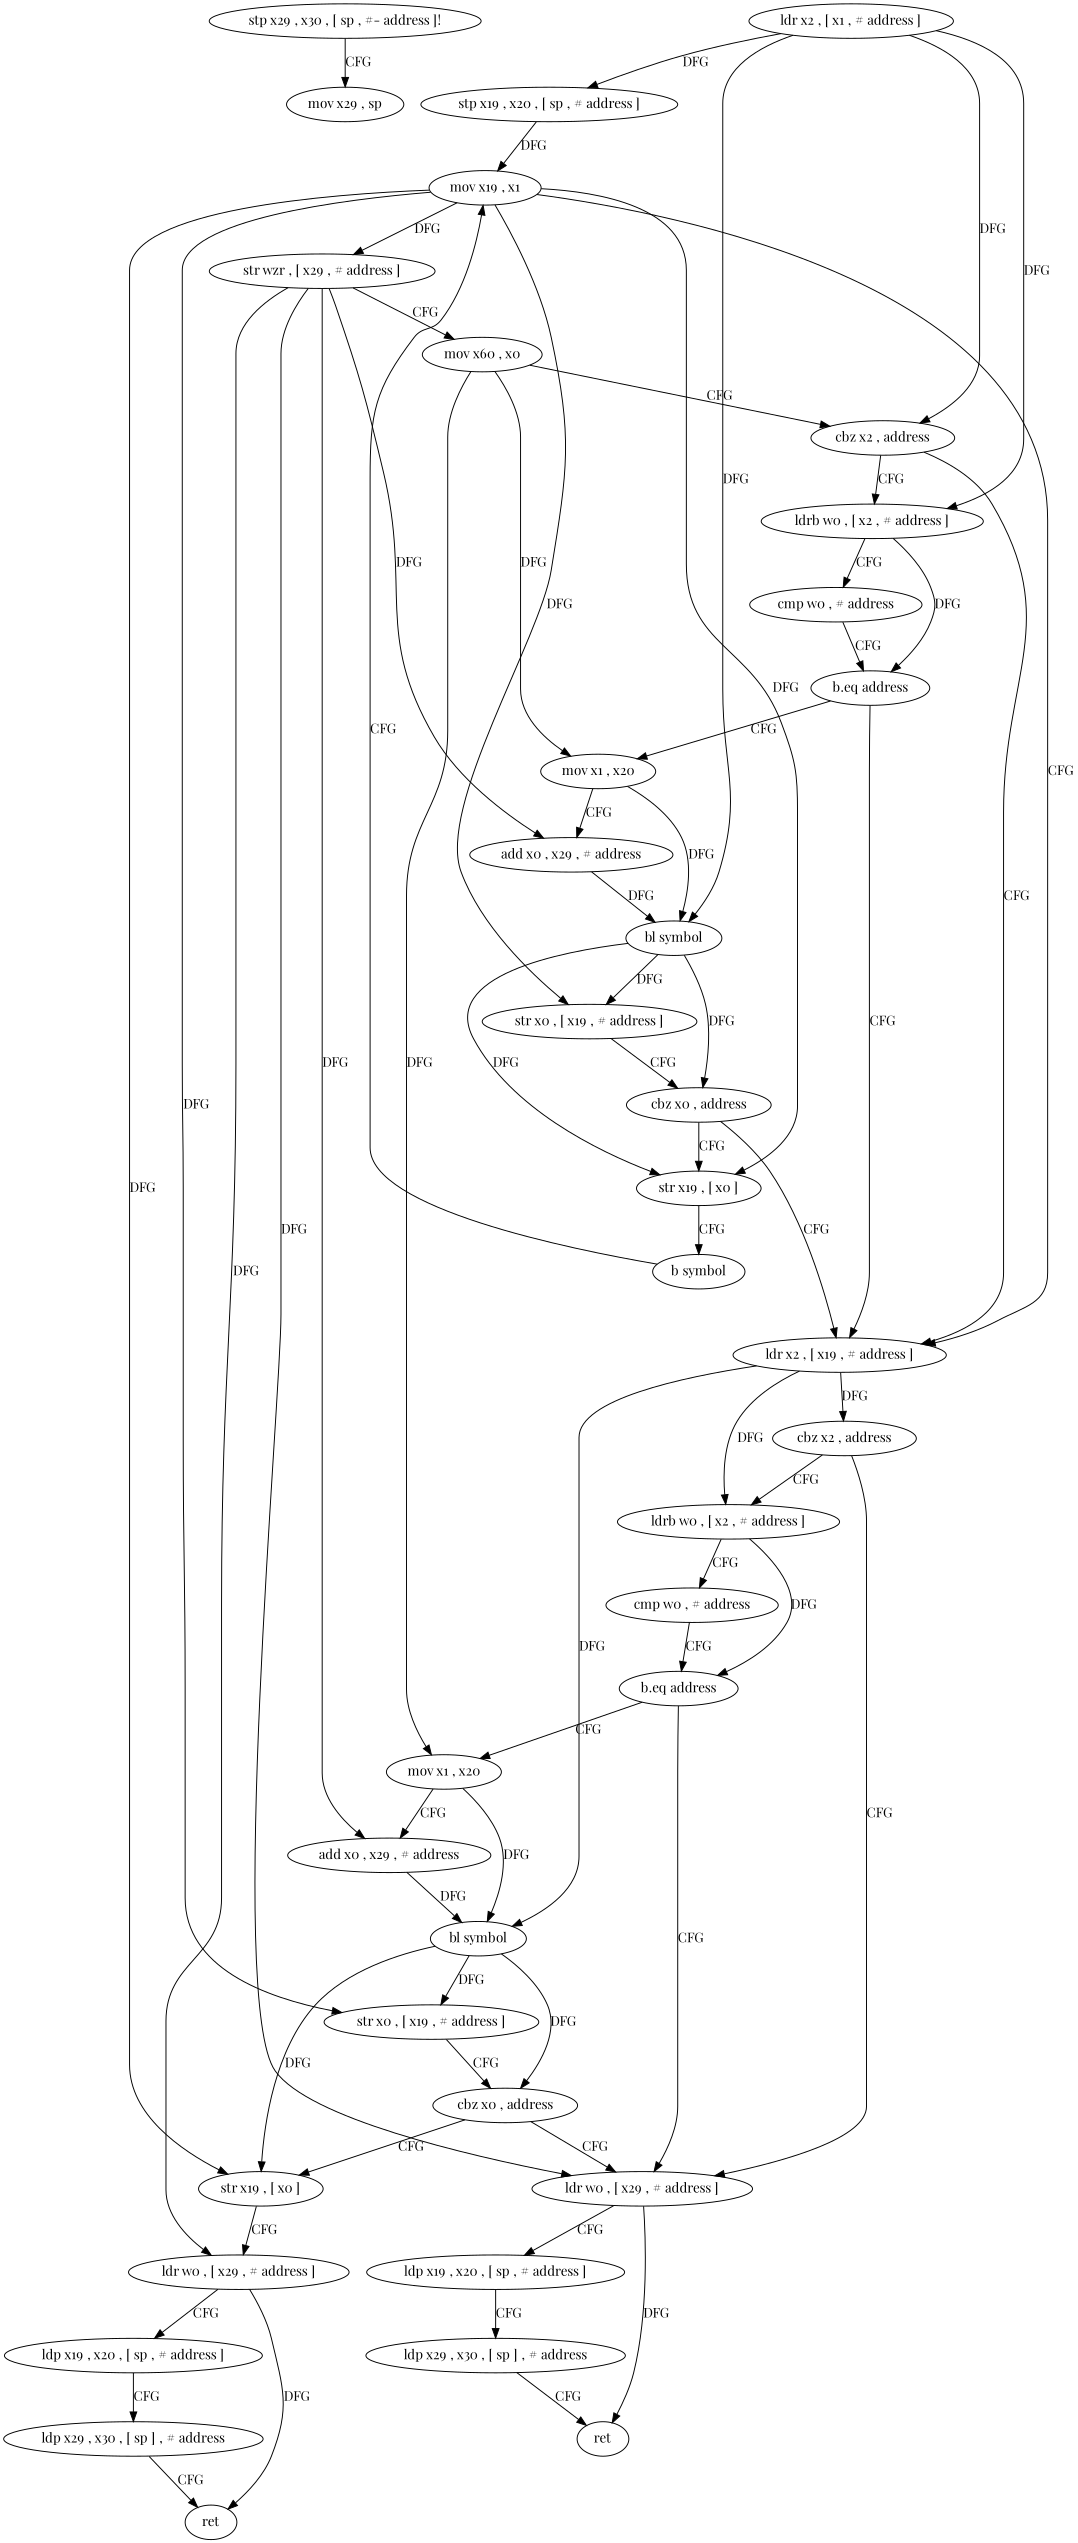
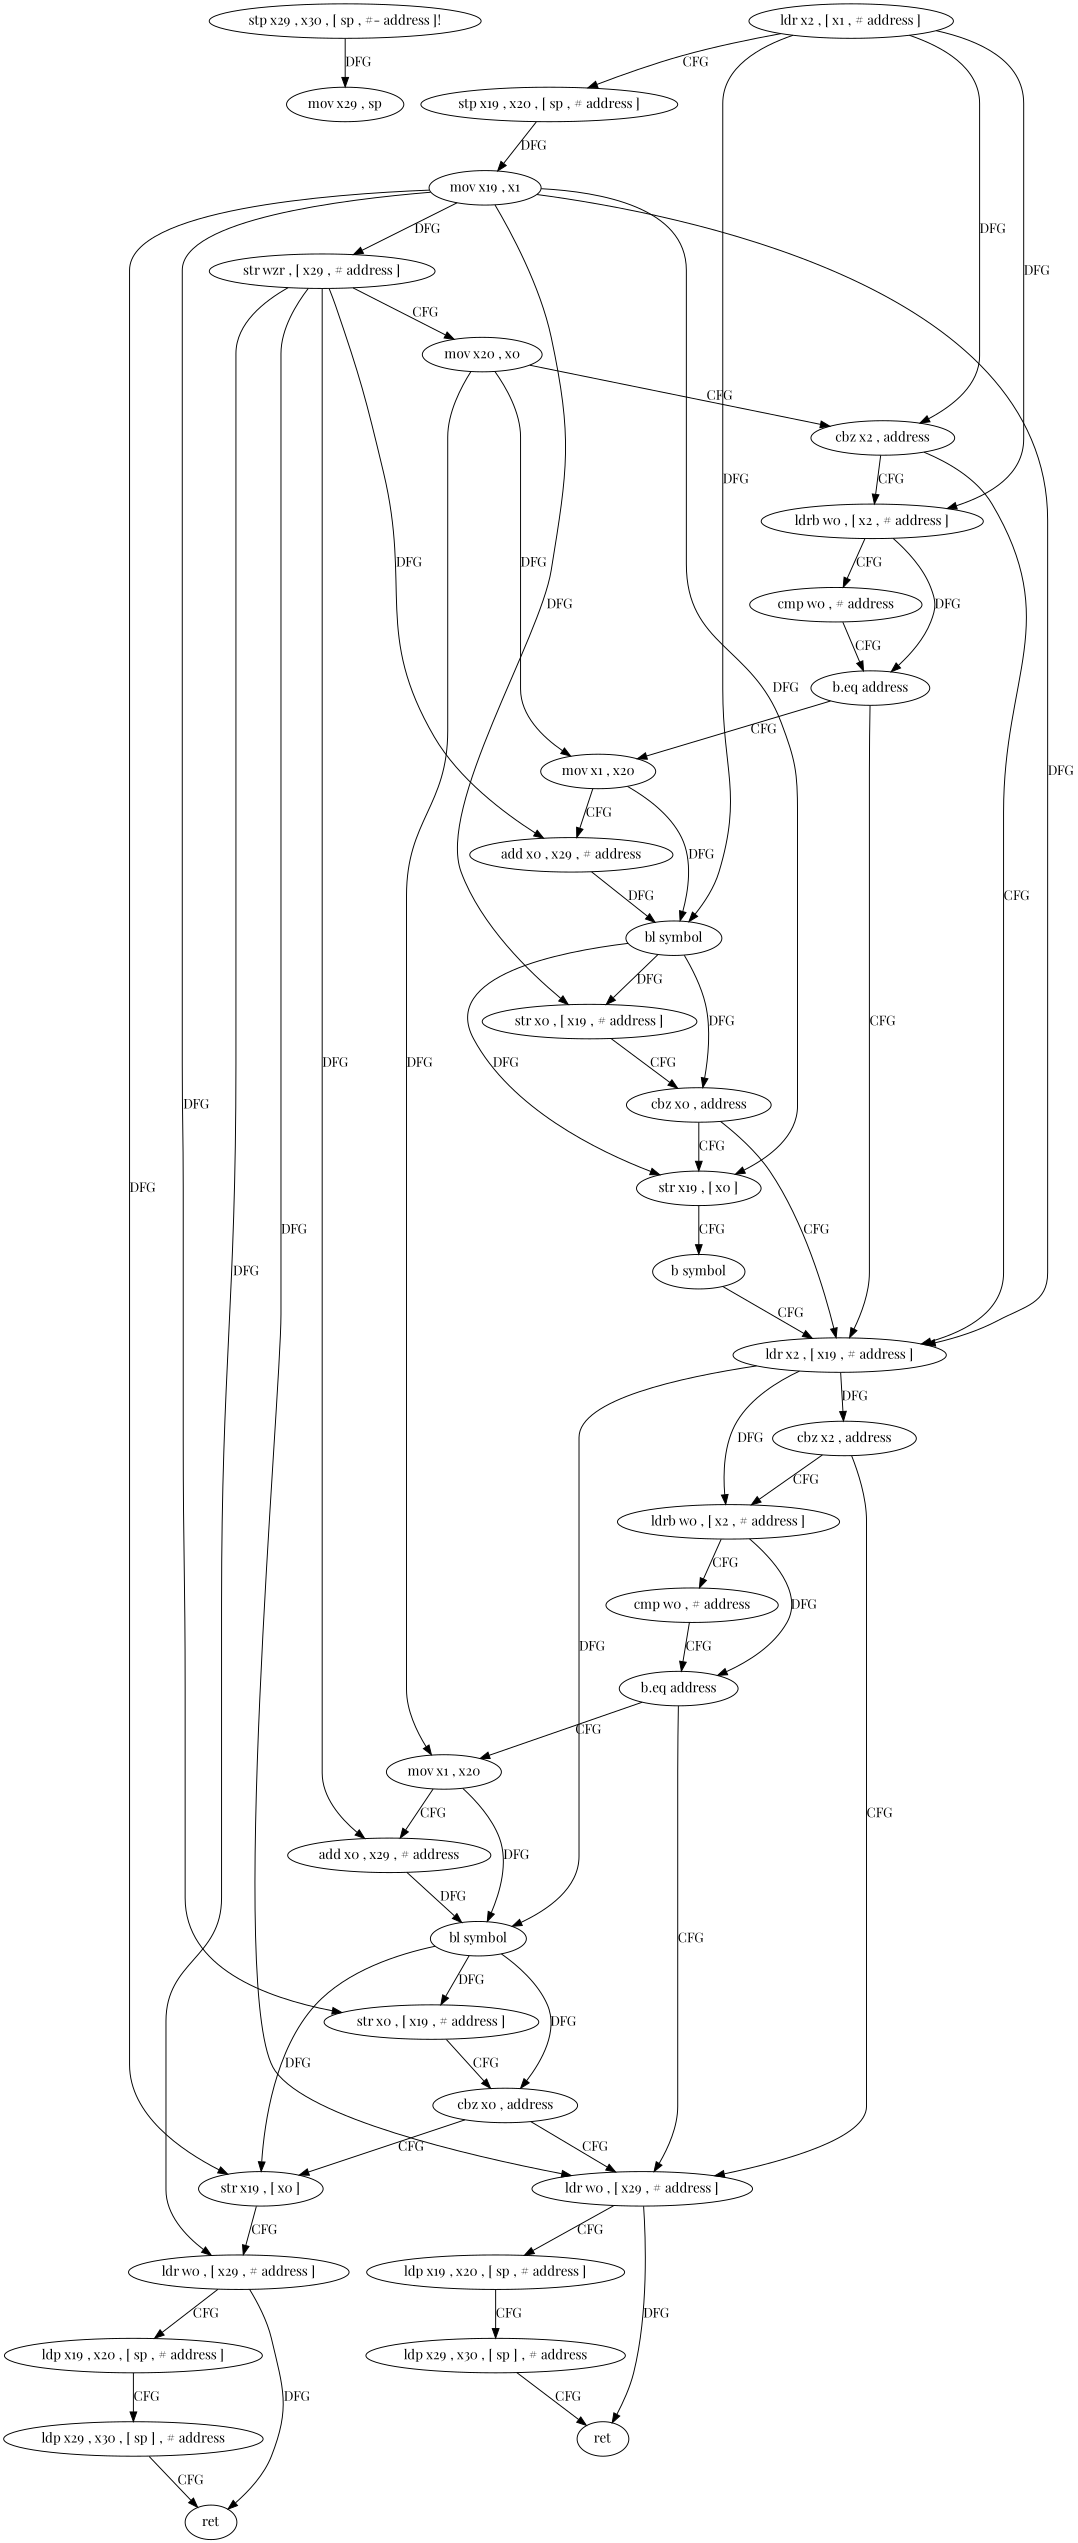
(359, 63) -> (359, 63)
(696, 63) -> (696, 63)
(482, 355) -> (482, 355)
(1061, 771) -> (1061, 771)
(370, 825) -> (763, 1310)
